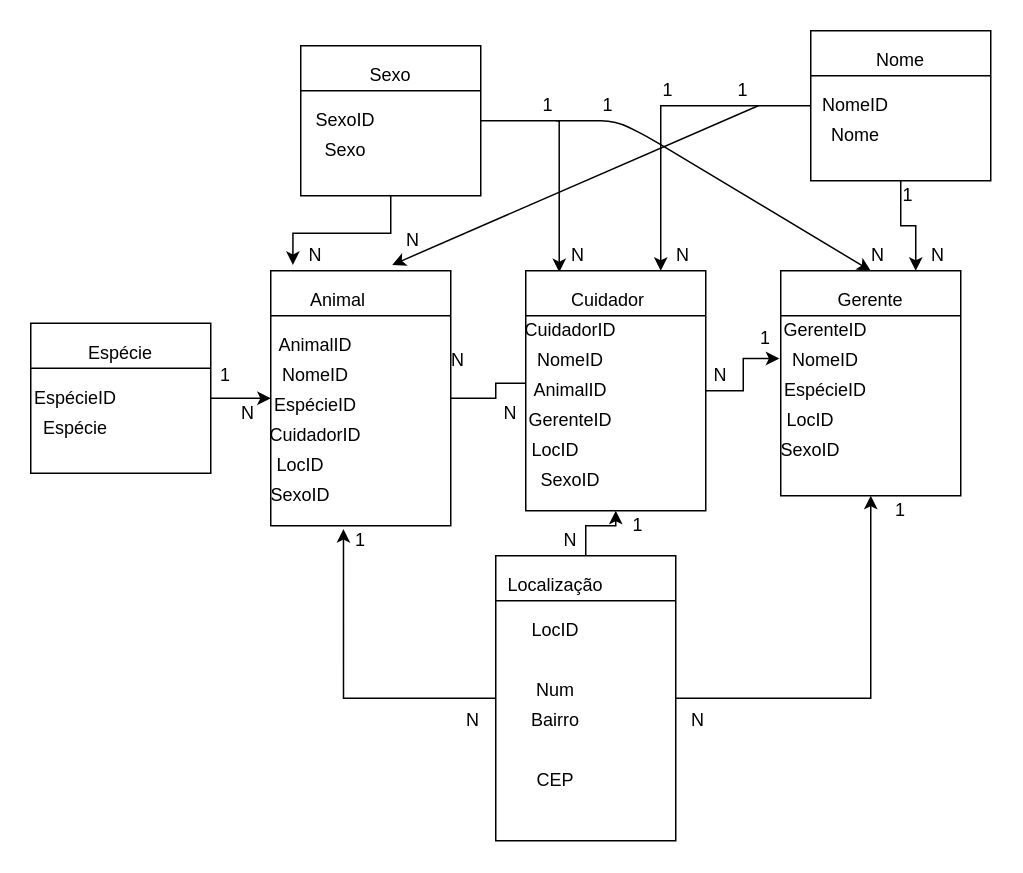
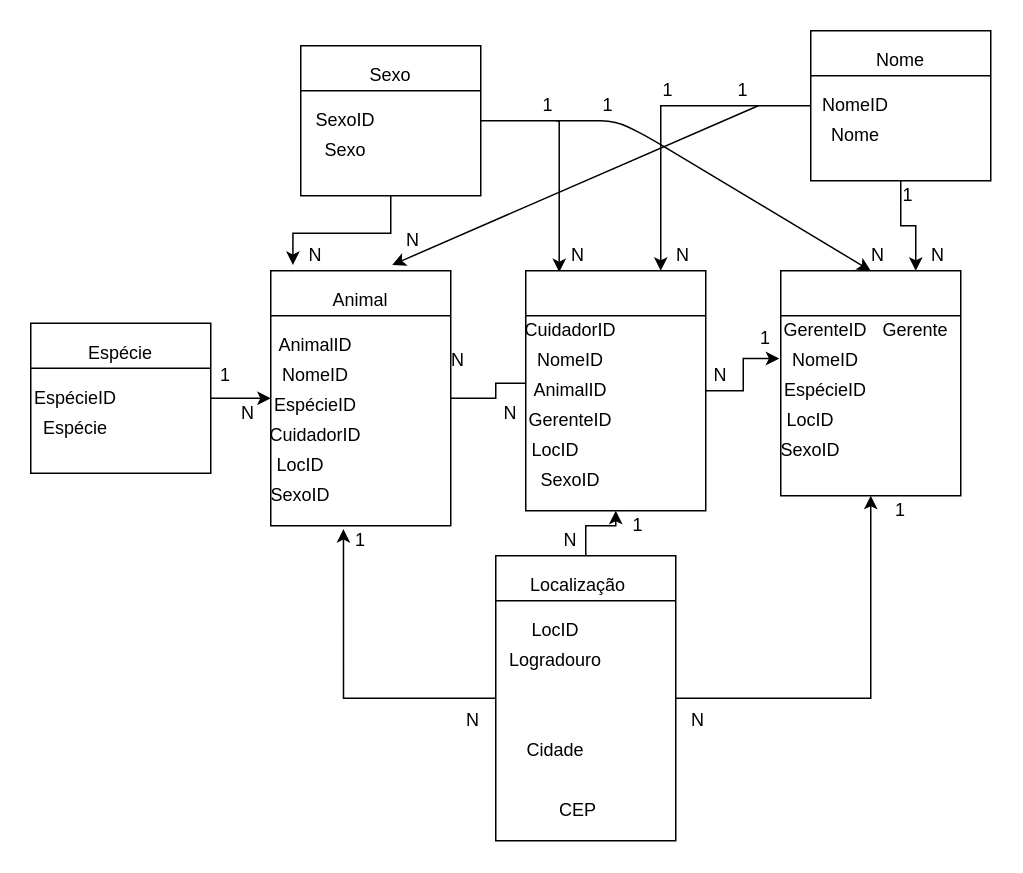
(338, 301) -> (361, 301)
(608, 301) -> none
(871, 301) -> (916, 331)
(556, 586) -> (578, 586)
none -> (556, 661)
(556, 691) -> none
(556, 721) -> none
none -> (556, 751)
(556, 781) -> (578, 811)
